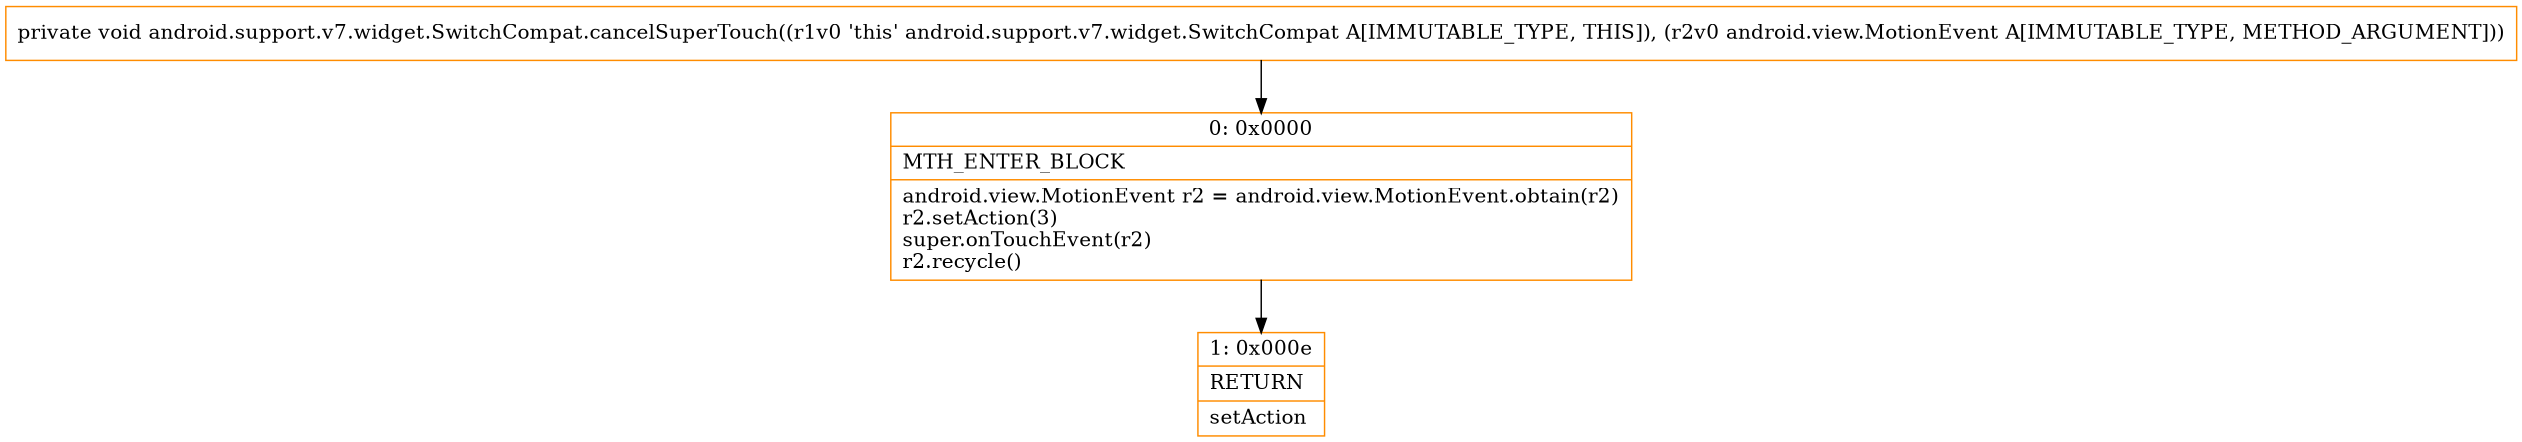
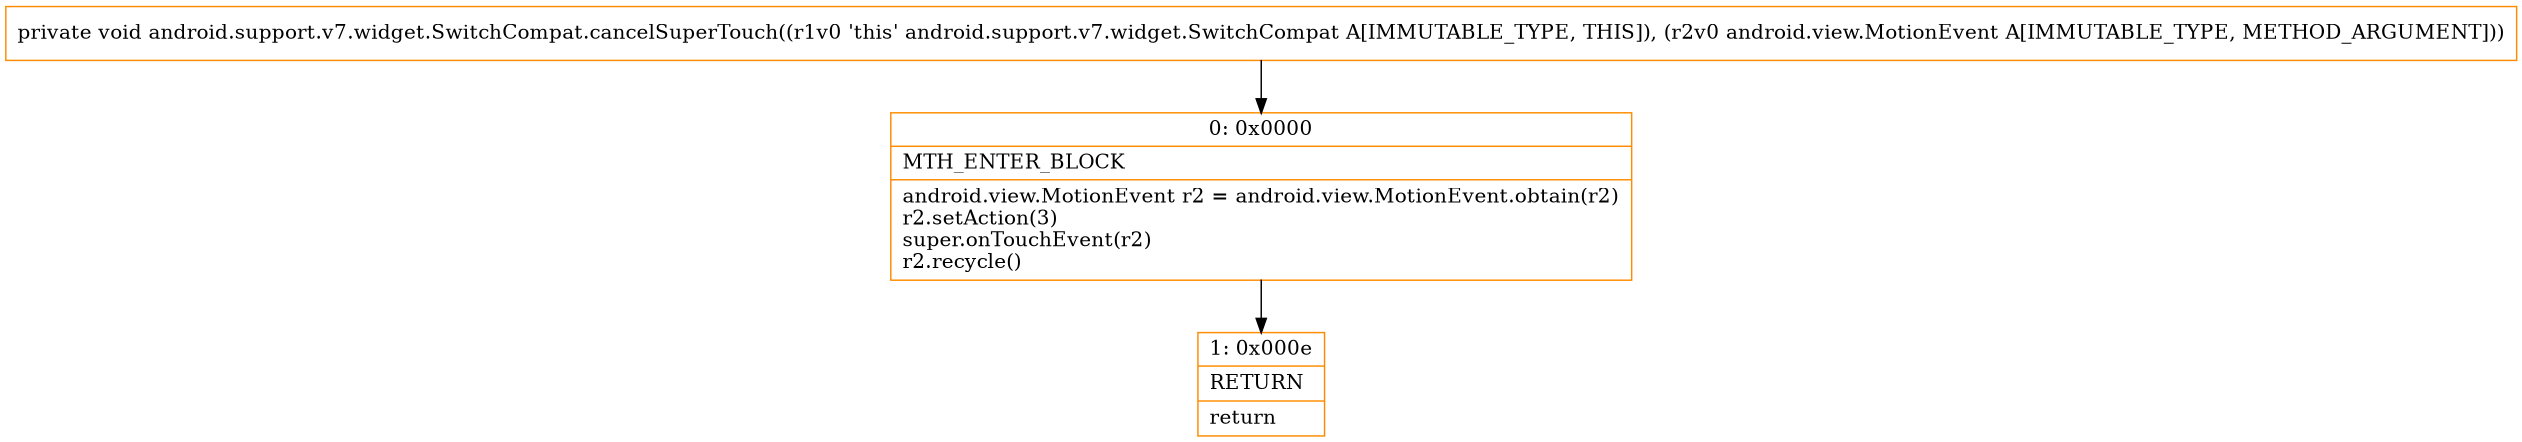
(1258, 418) -> (1243, 418)
